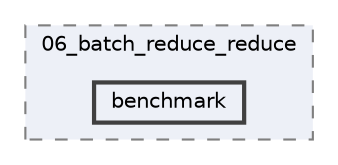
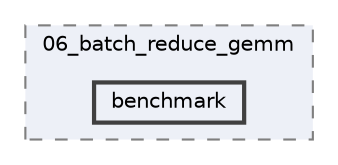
(169, 45) -> (169, 45)
